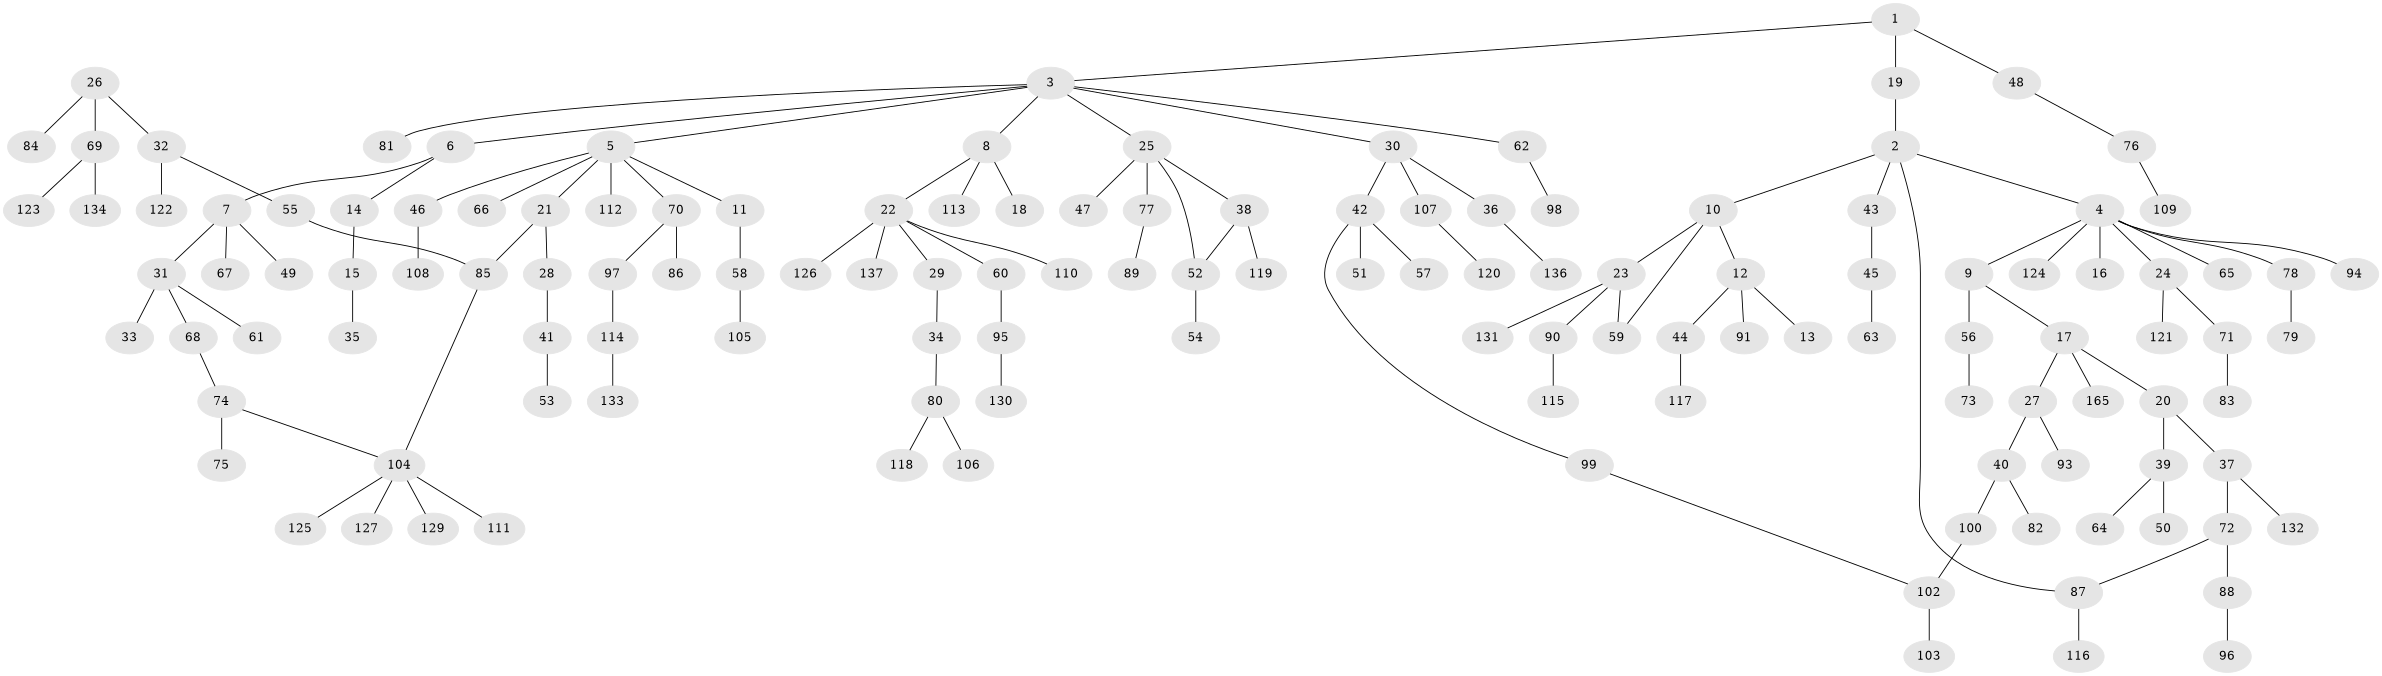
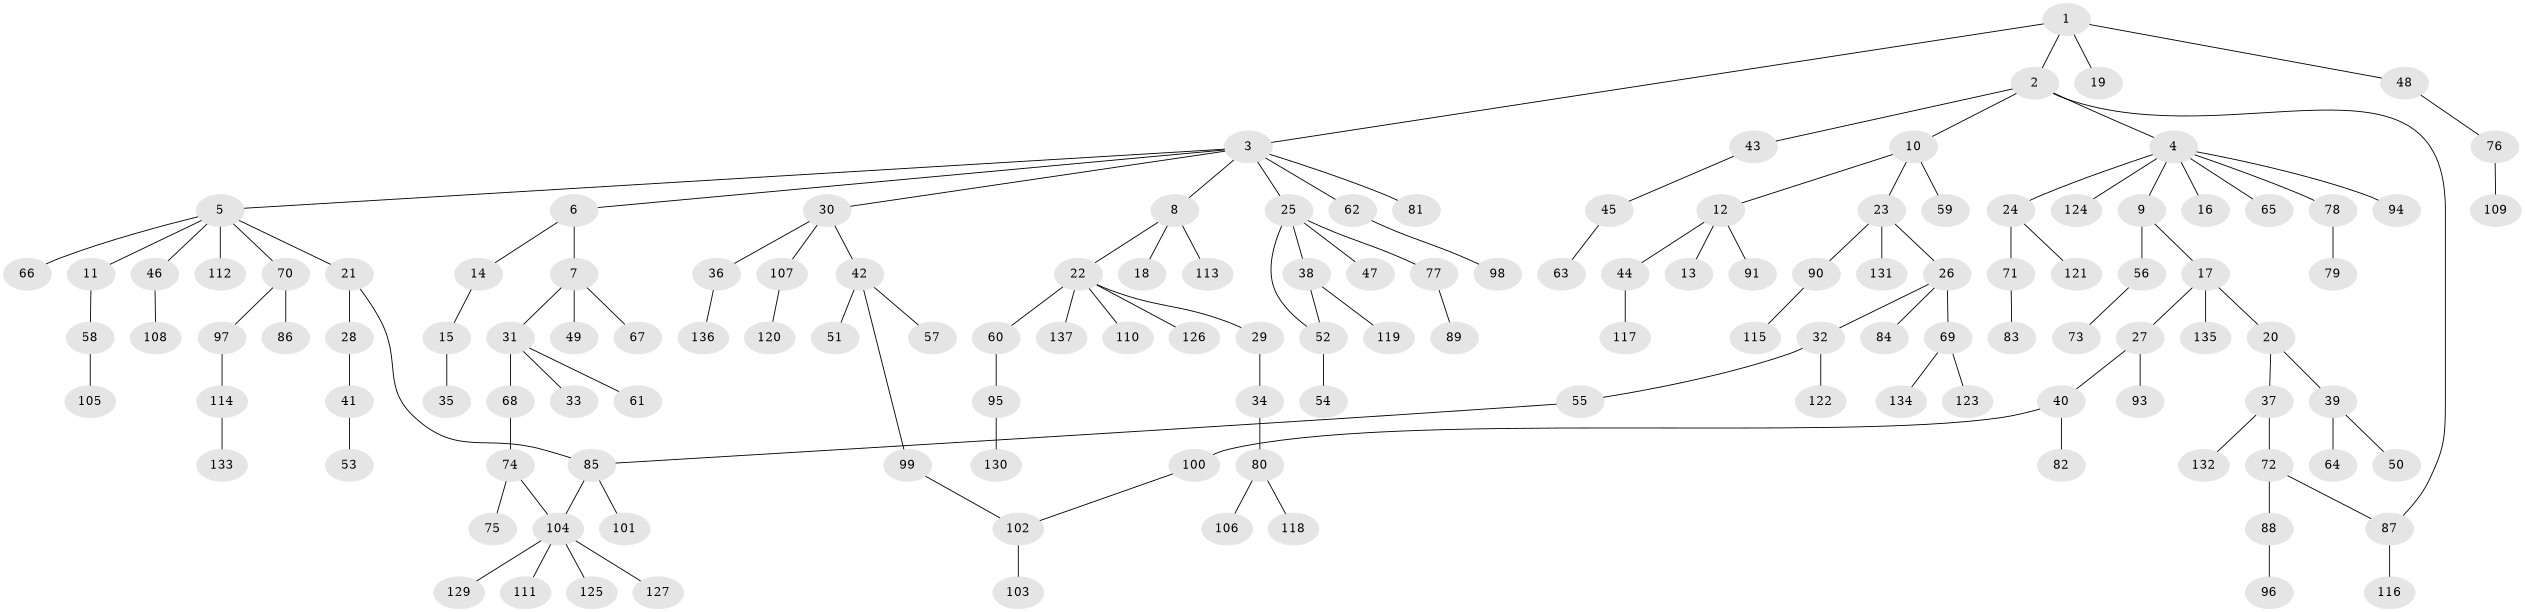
(1896, 115) -> (2051, 51)
(1619, 306) -> (1915, 242)
(2098, 402) -> (2206, 338)
none -> (625, 529)
